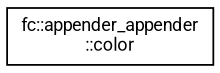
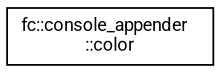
(110, 36) -> (110, 36)
